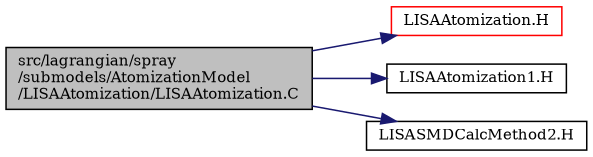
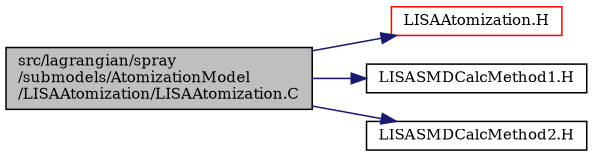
(477, 78) -> (477, 78)
